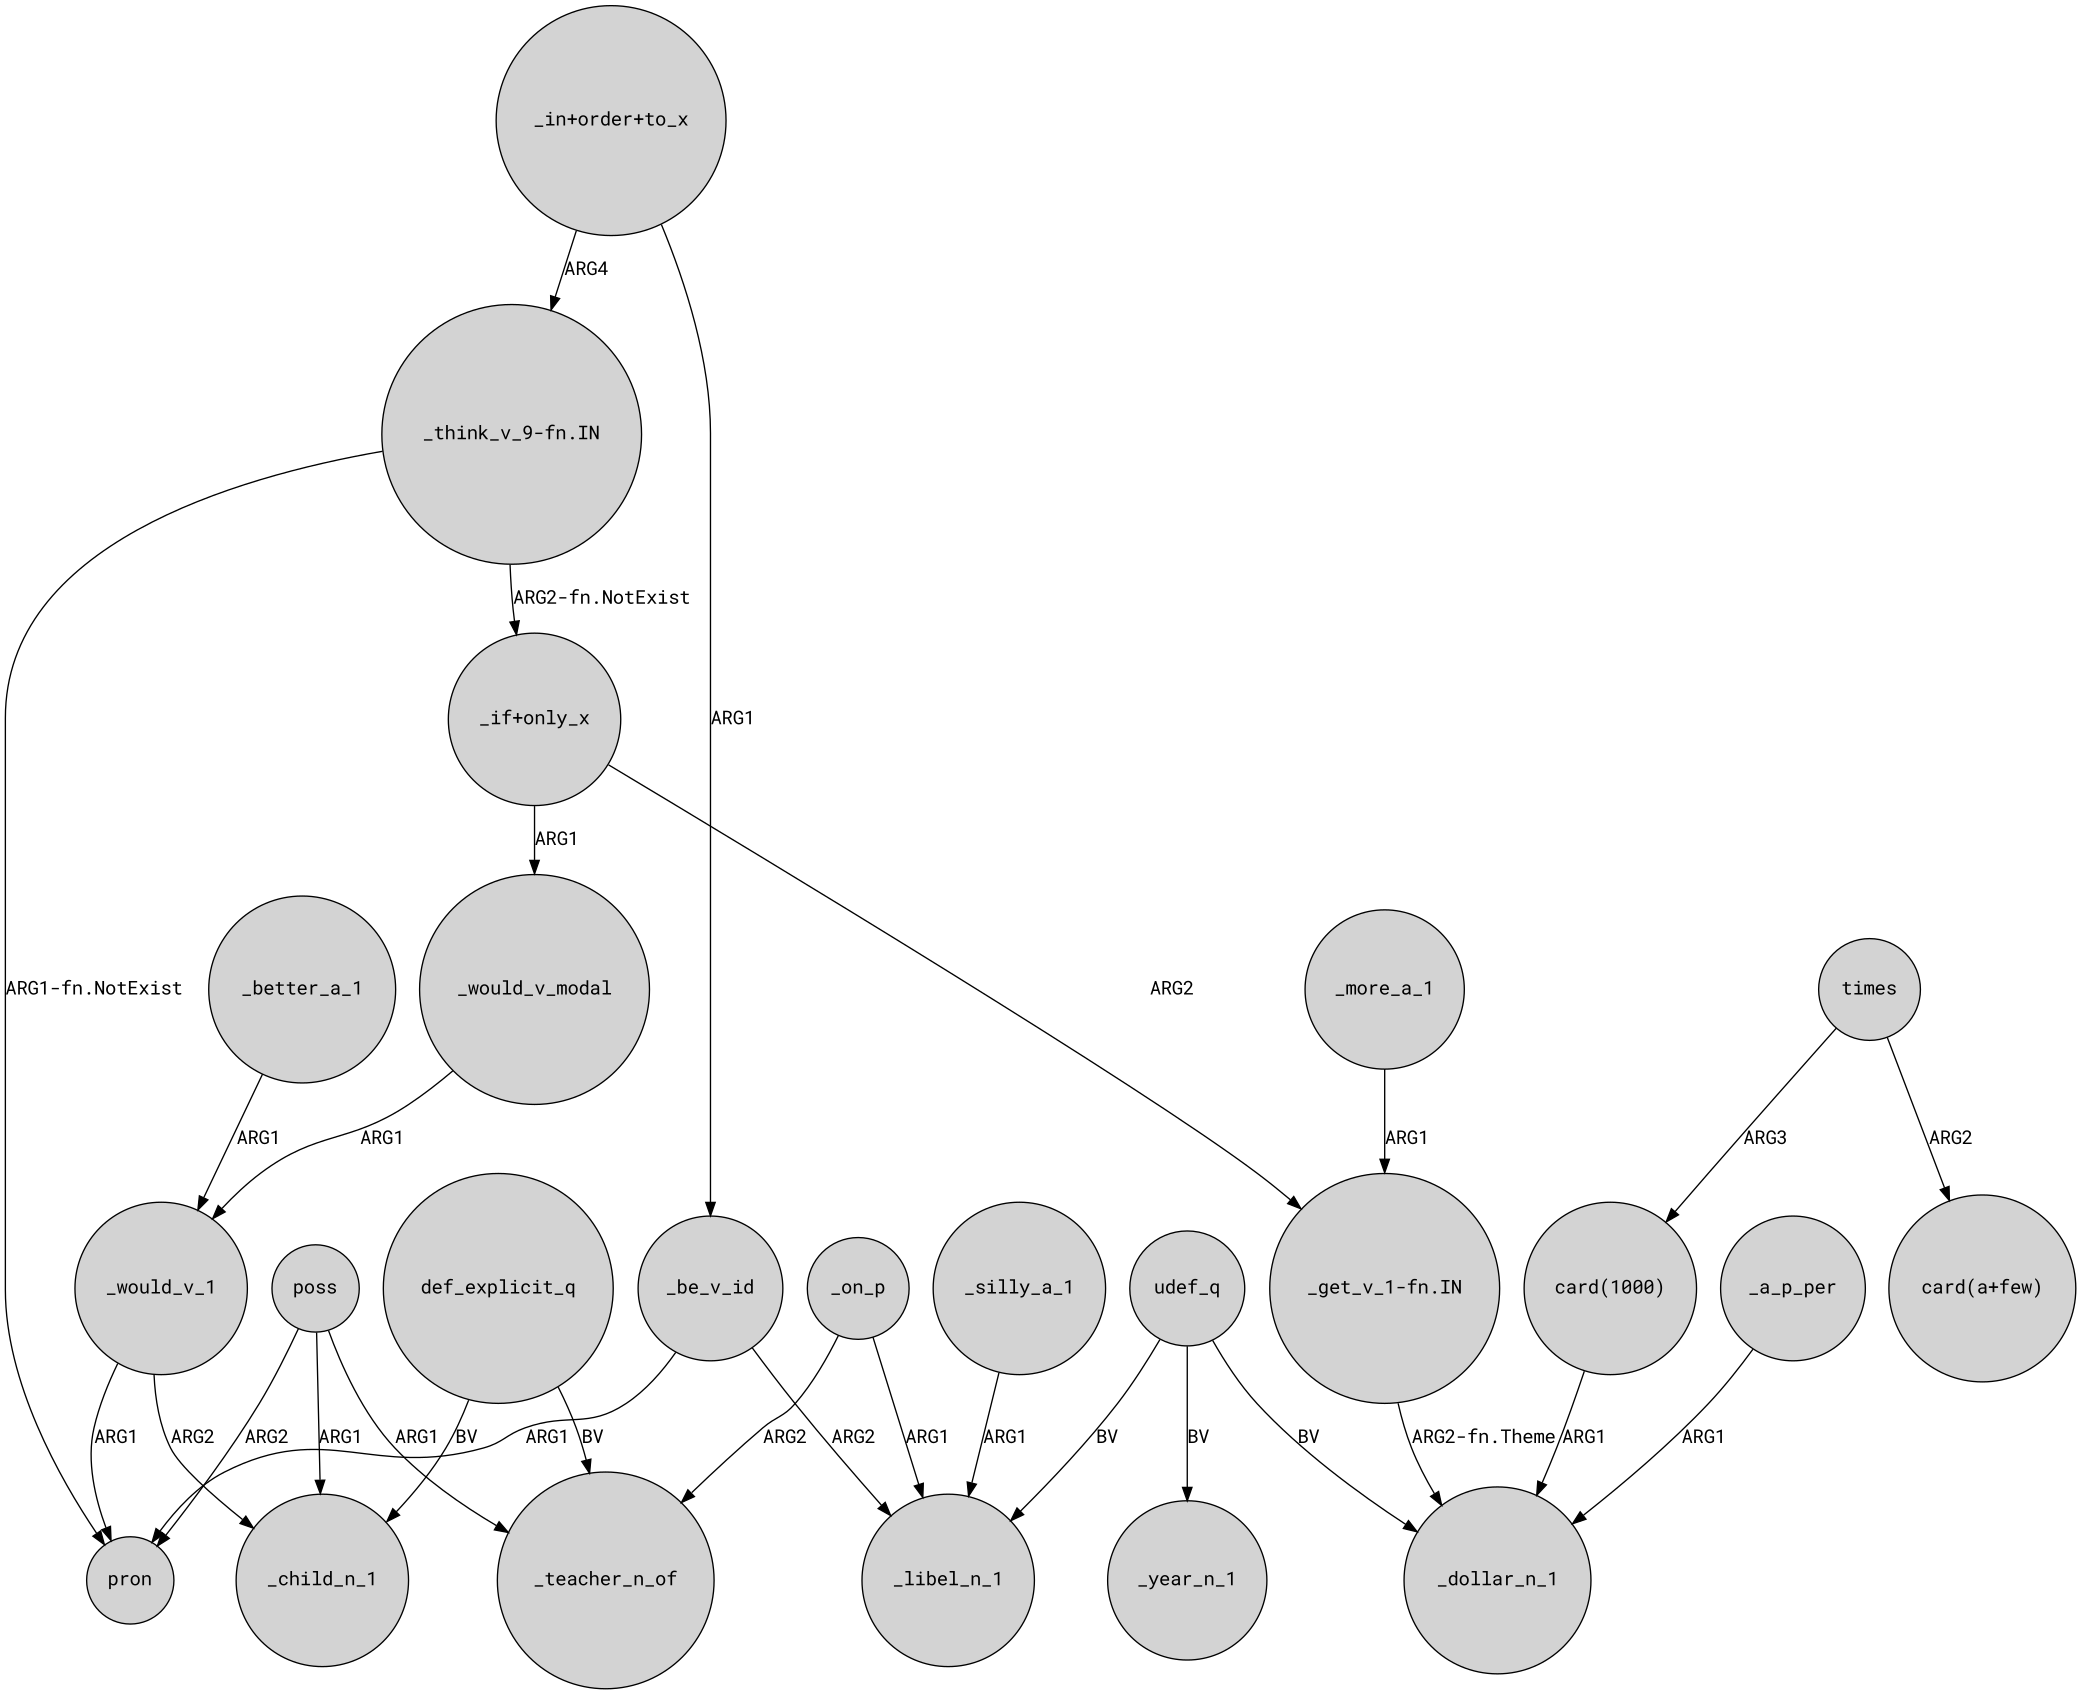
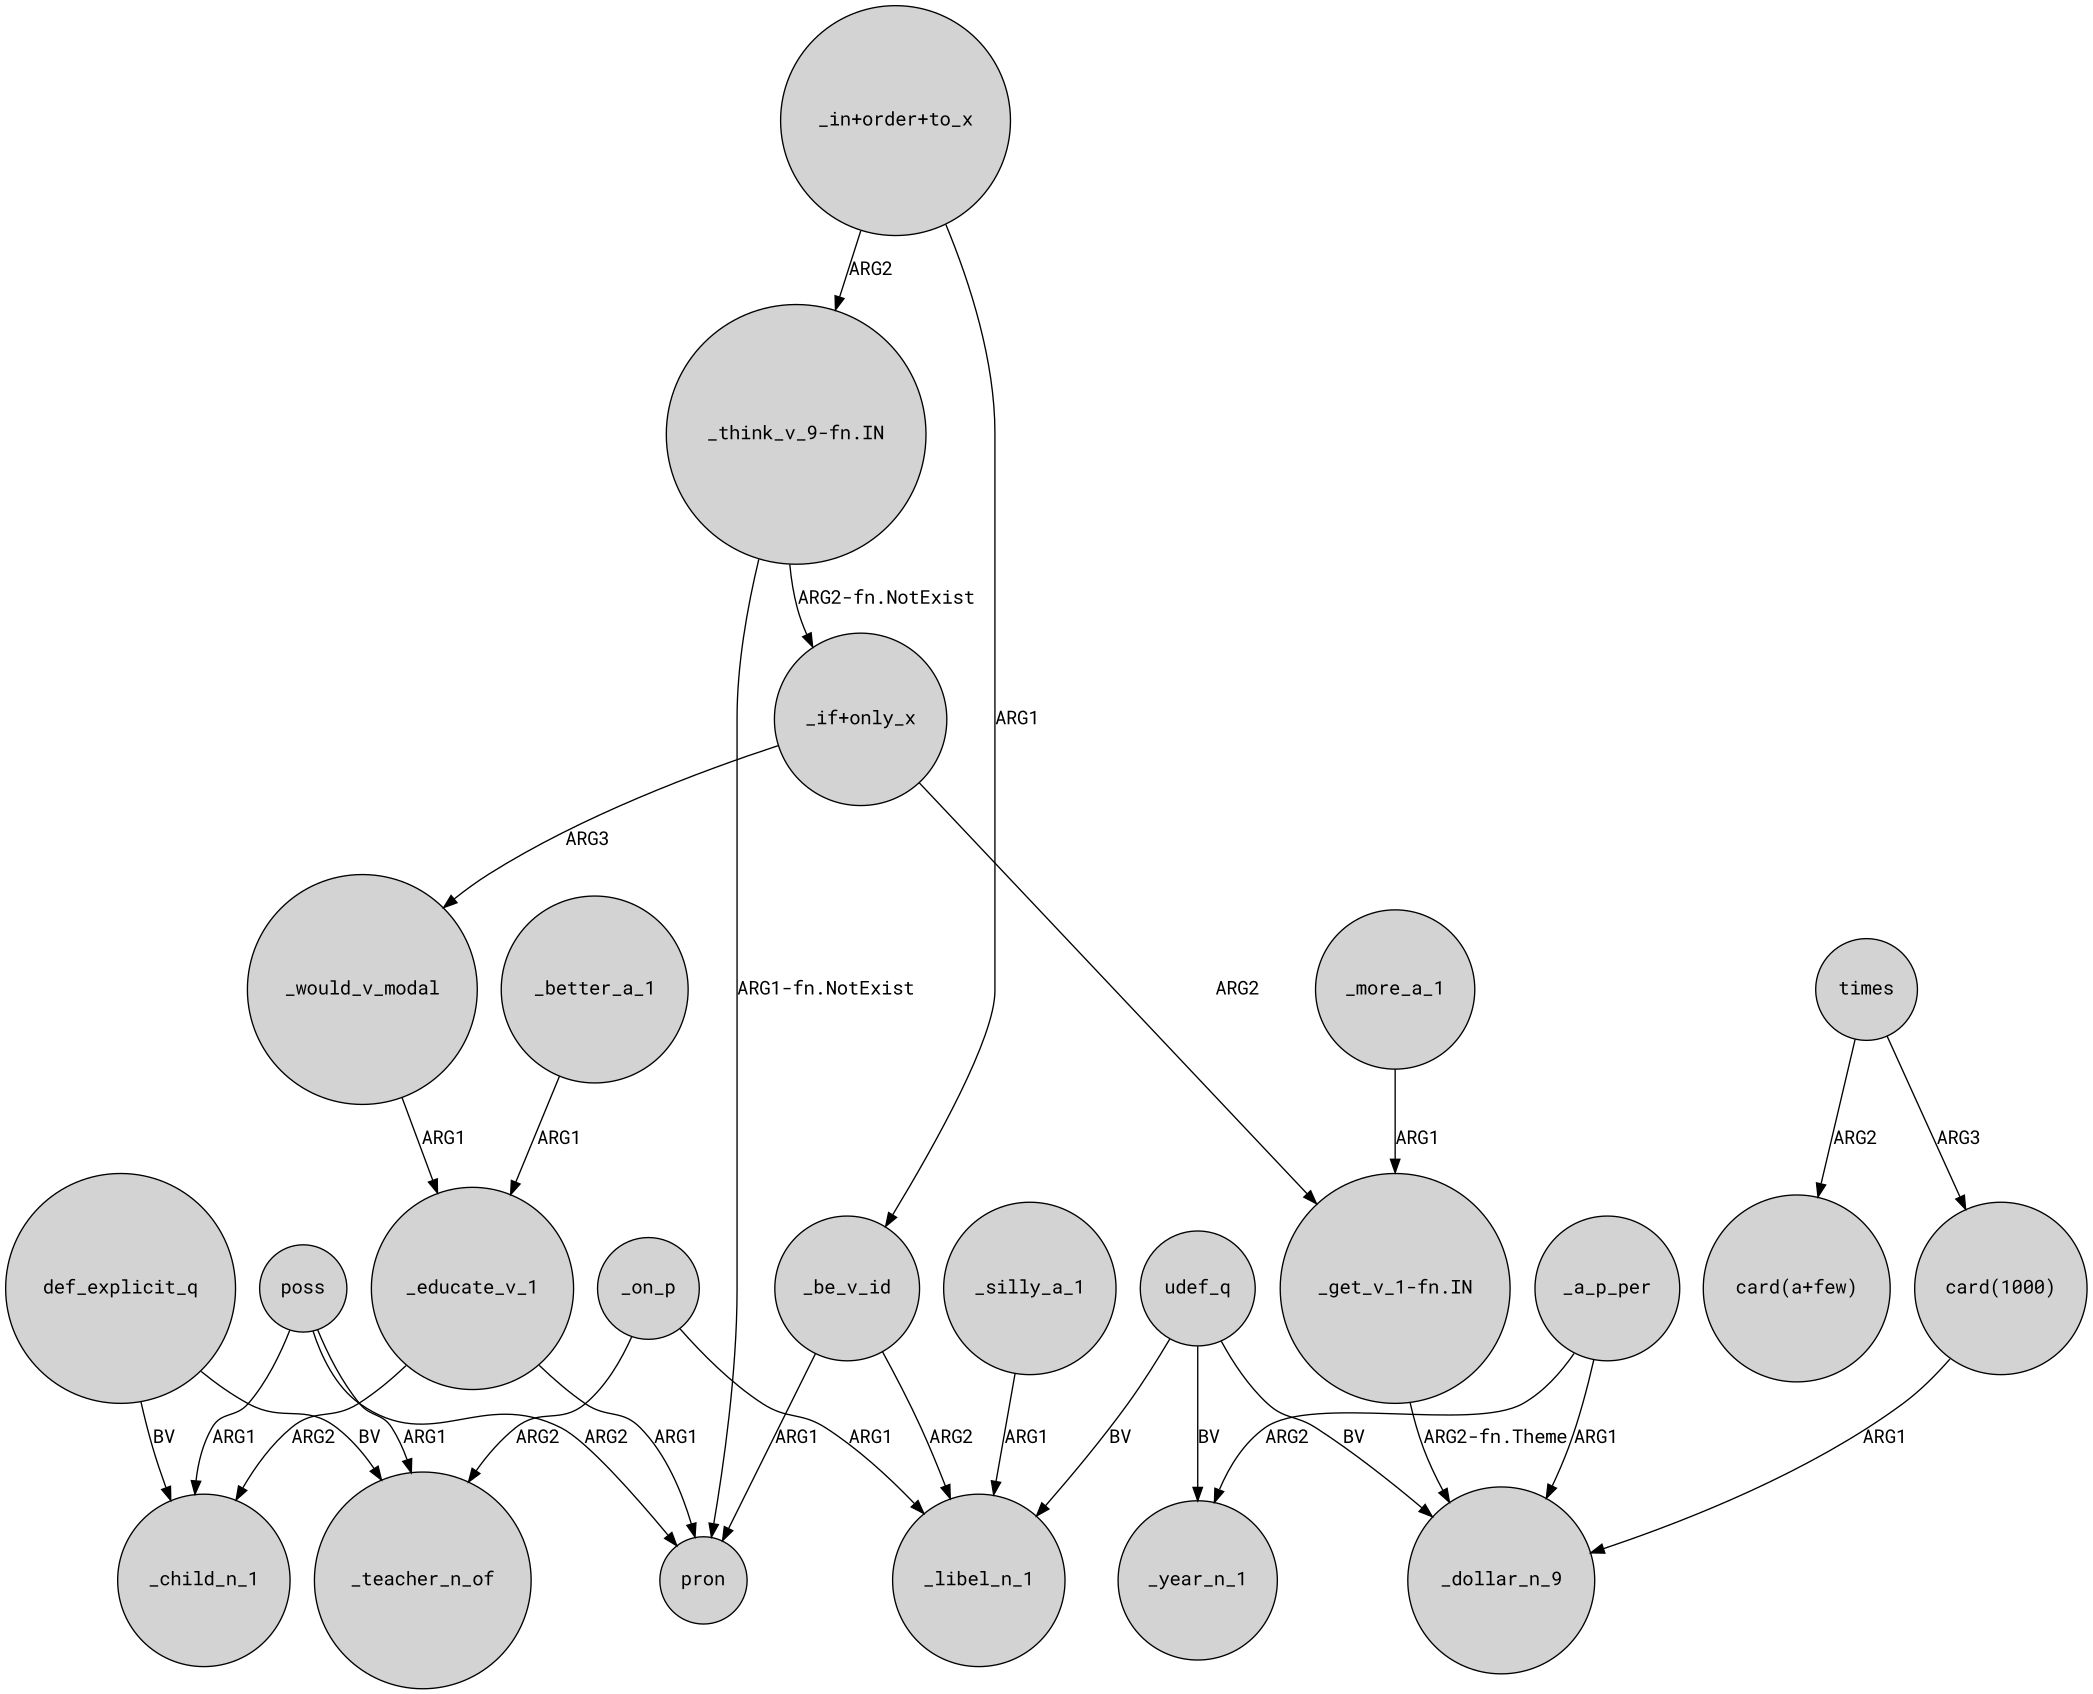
(587, 270) -> (871, 270)
(557, 840) -> (588, 840)
(161, 1288) -> (472, 1288)
none -> (1391, 1414)
(1498, 1580) -> (1501, 1580)
